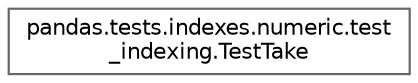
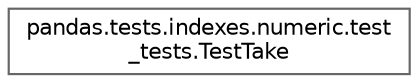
(209, 41) -> (209, 41)
